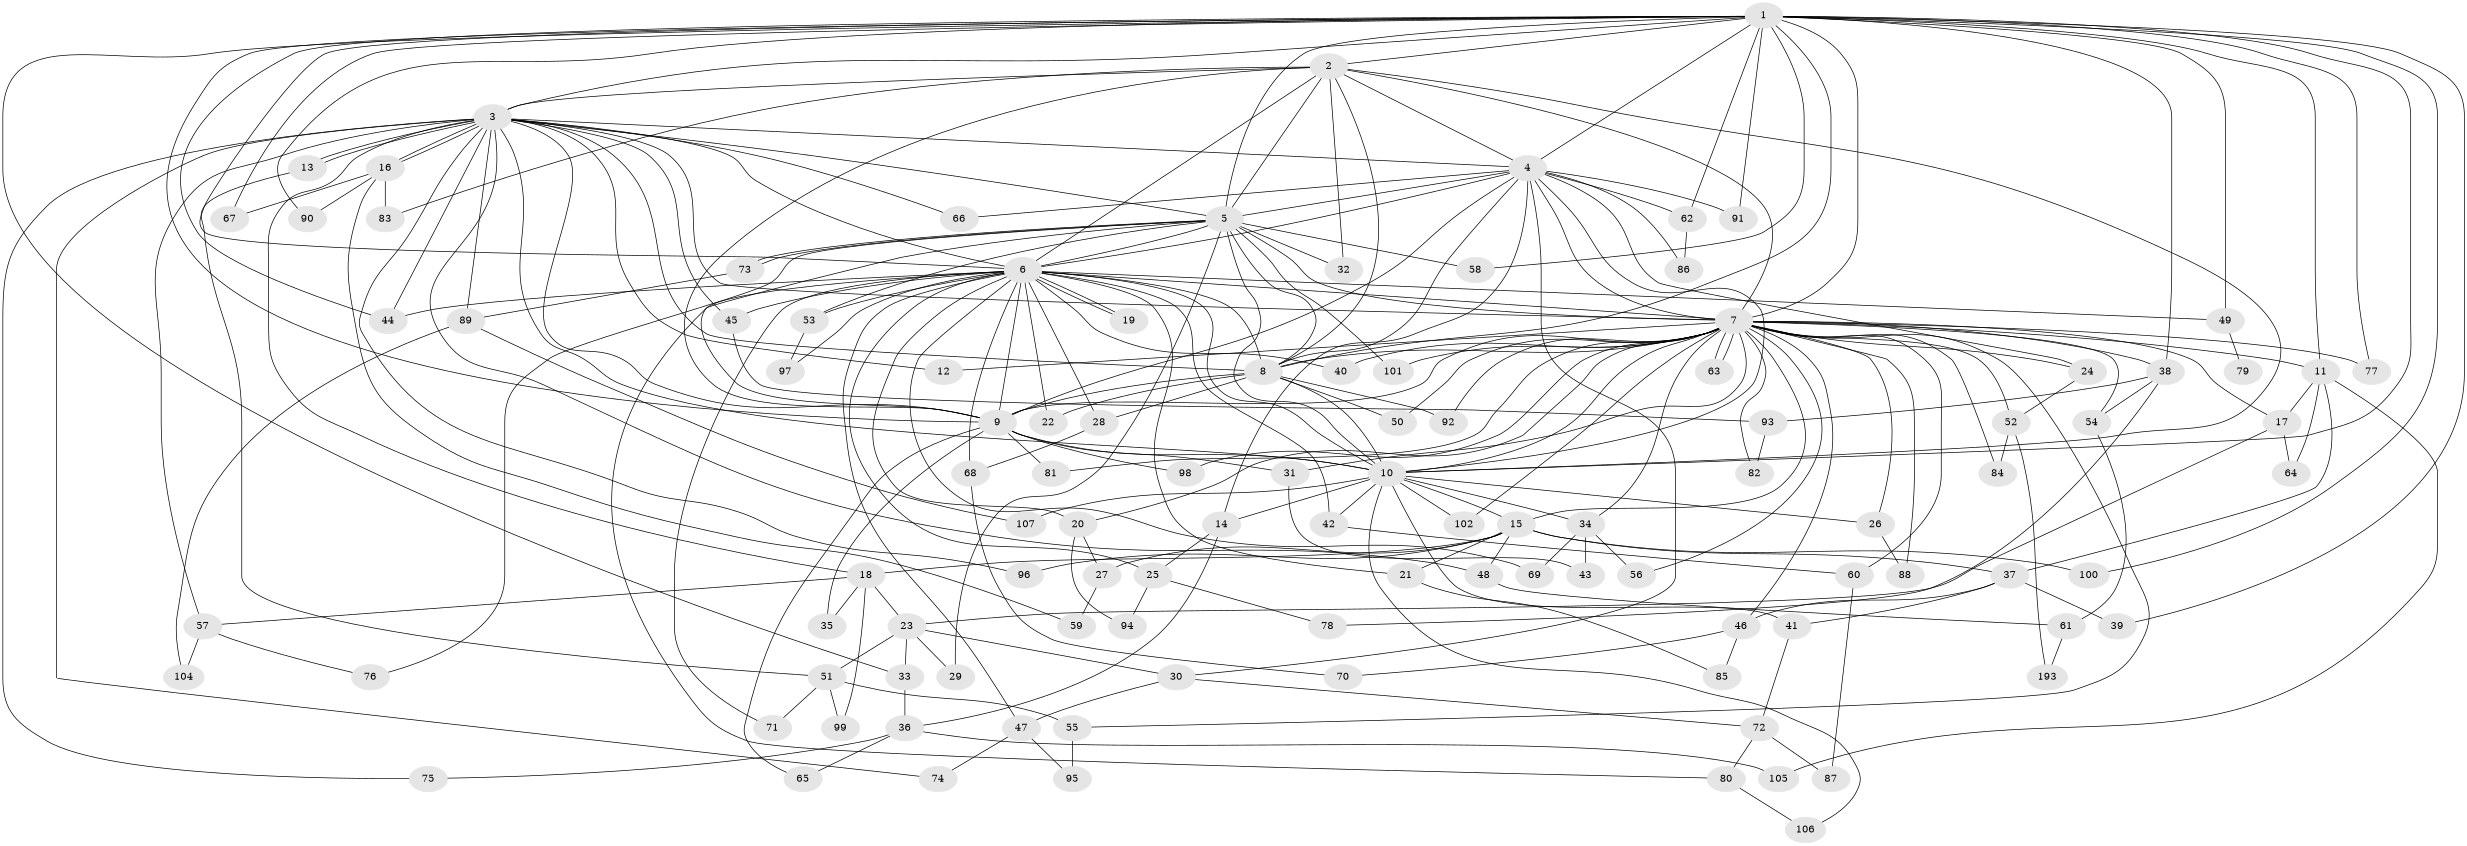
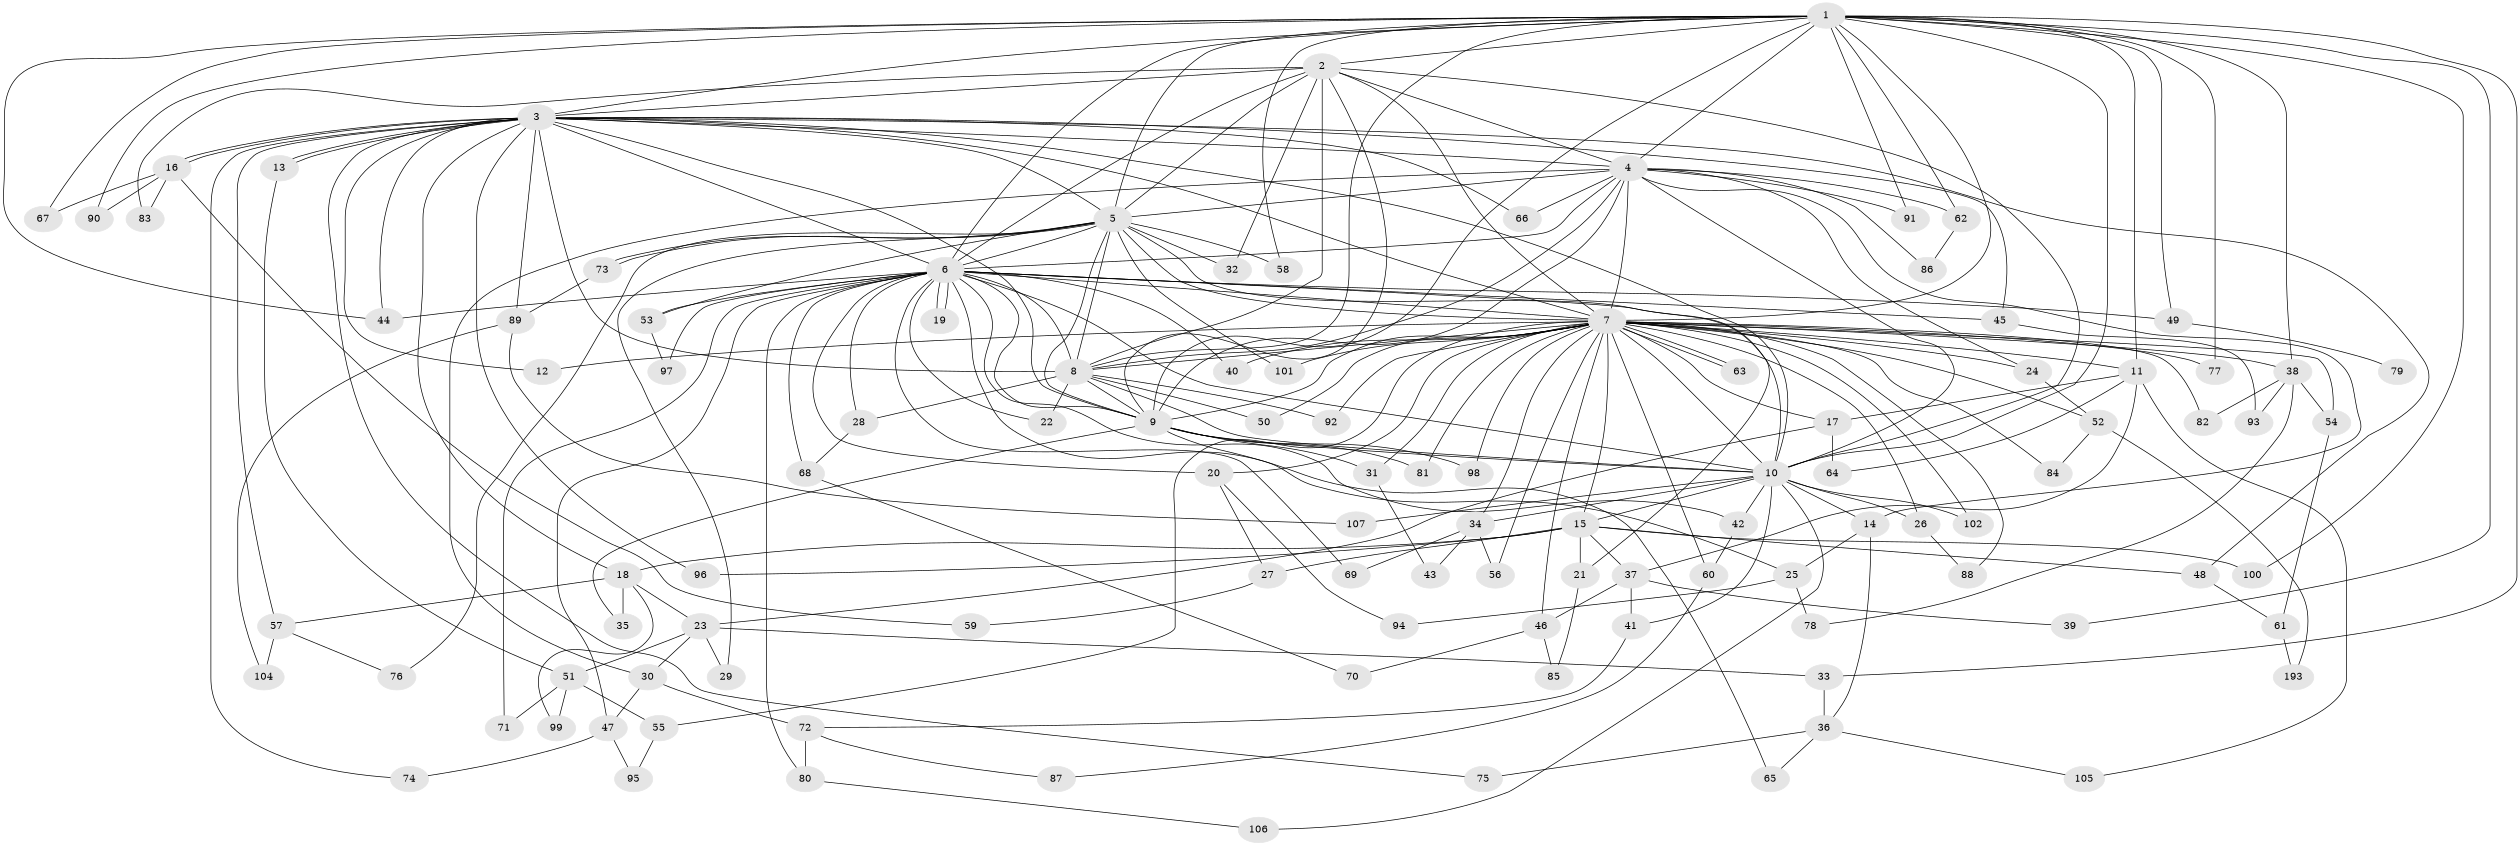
(1761, 448) -> (2248, 397)
